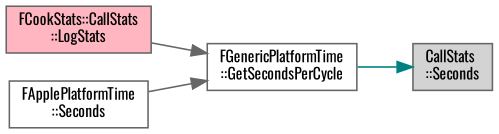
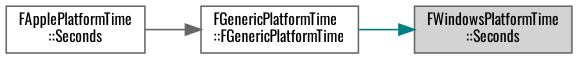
(79, 30) -> none
(282, 67) -> (280, 30)
(453, 67) -> (493, 30)
